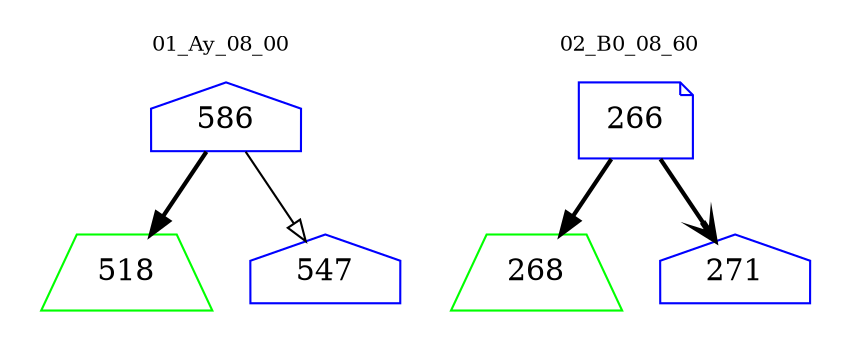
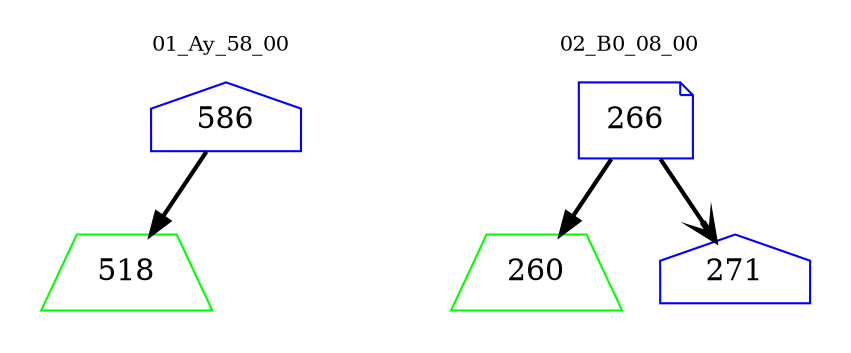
(221, 45) -> (221, 45)
(630, 45) -> (630, 45)
(325, 273) -> none
(537, 273) -> (537, 273)
